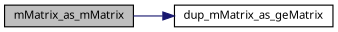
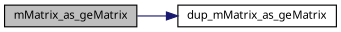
(69, 16) -> (71, 16)
